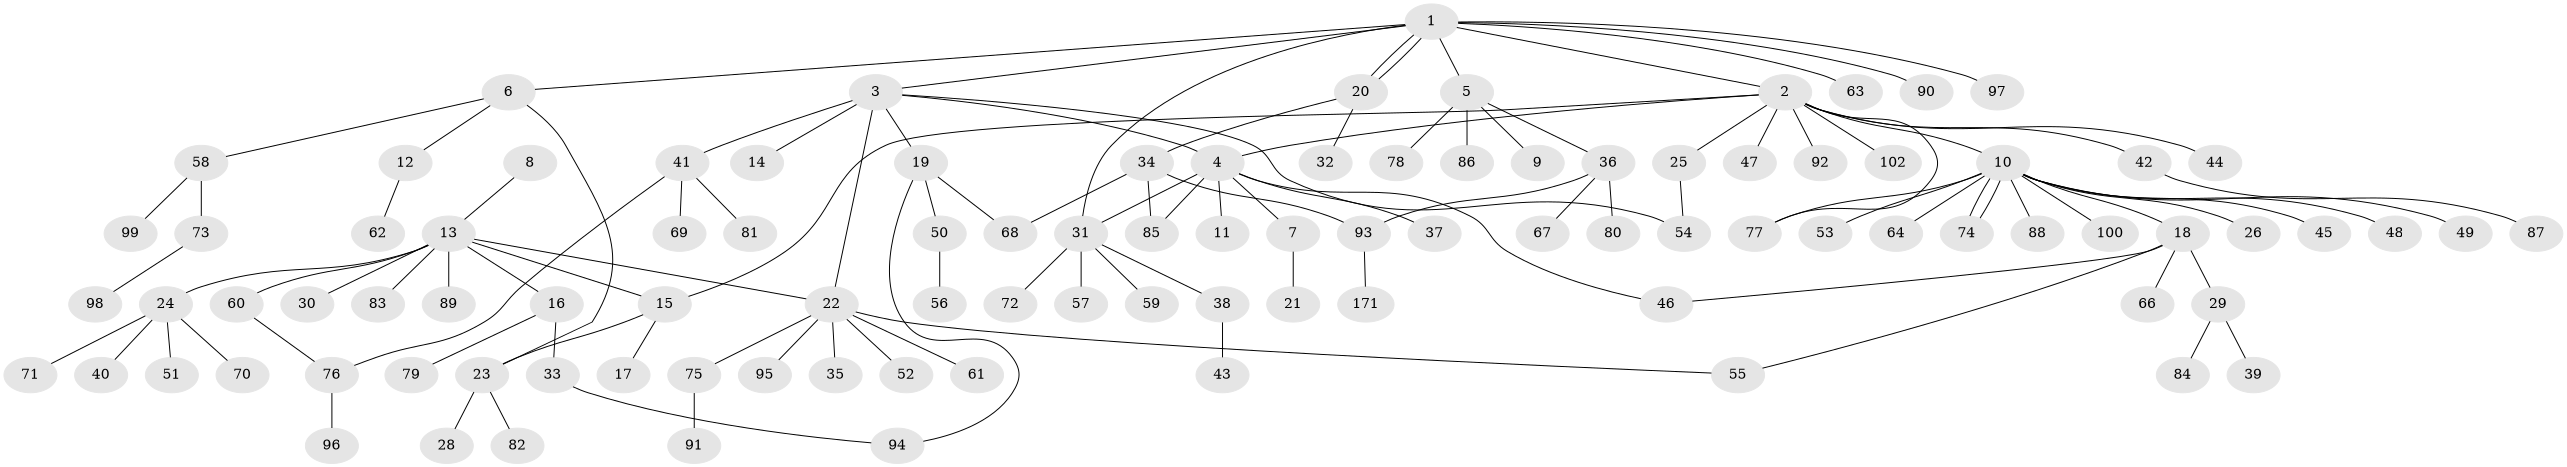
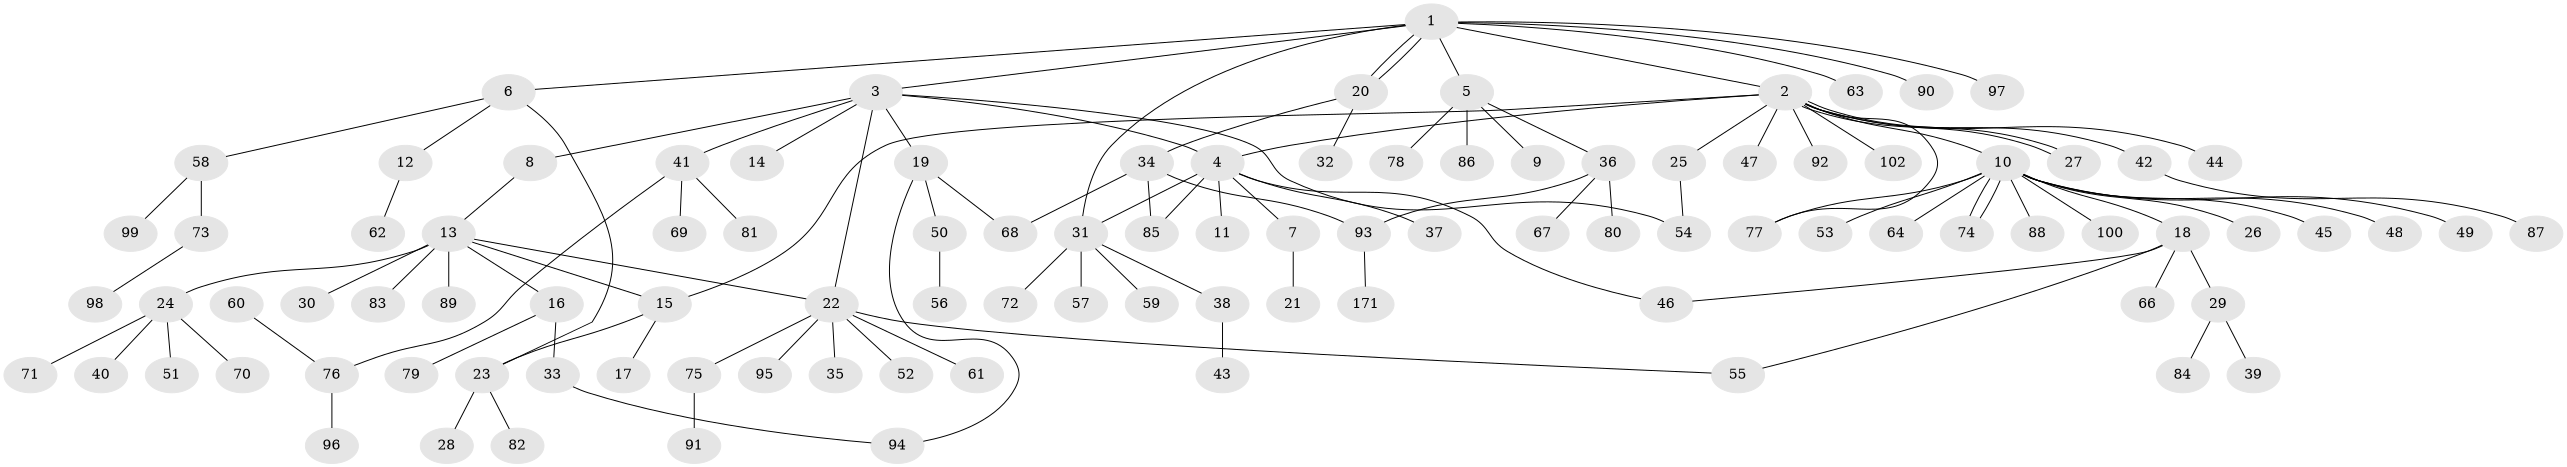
none -> (703, 128)
none -> (2074, 163)
(312, 275) -> none
